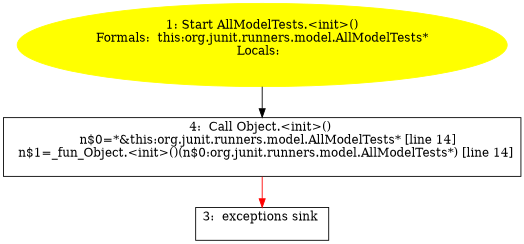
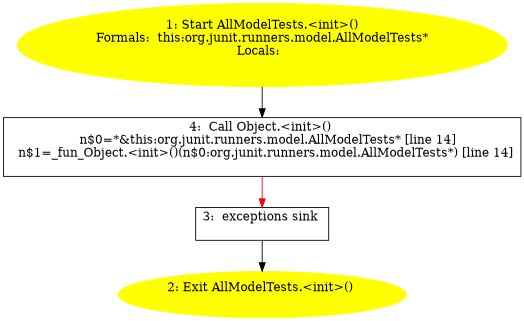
none -> (262, 295)
